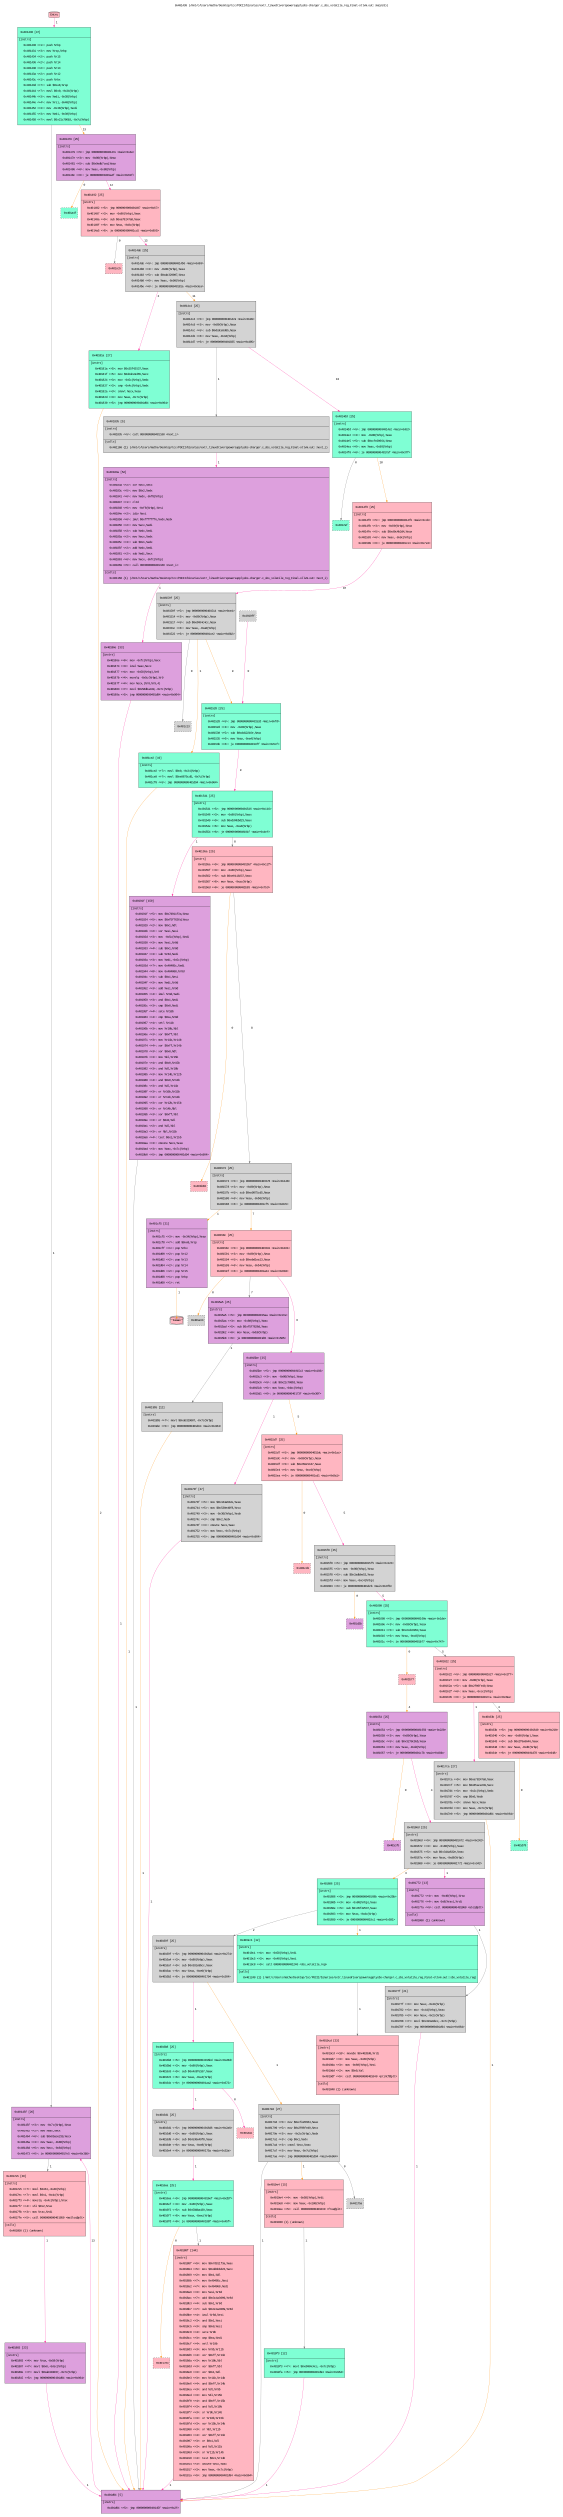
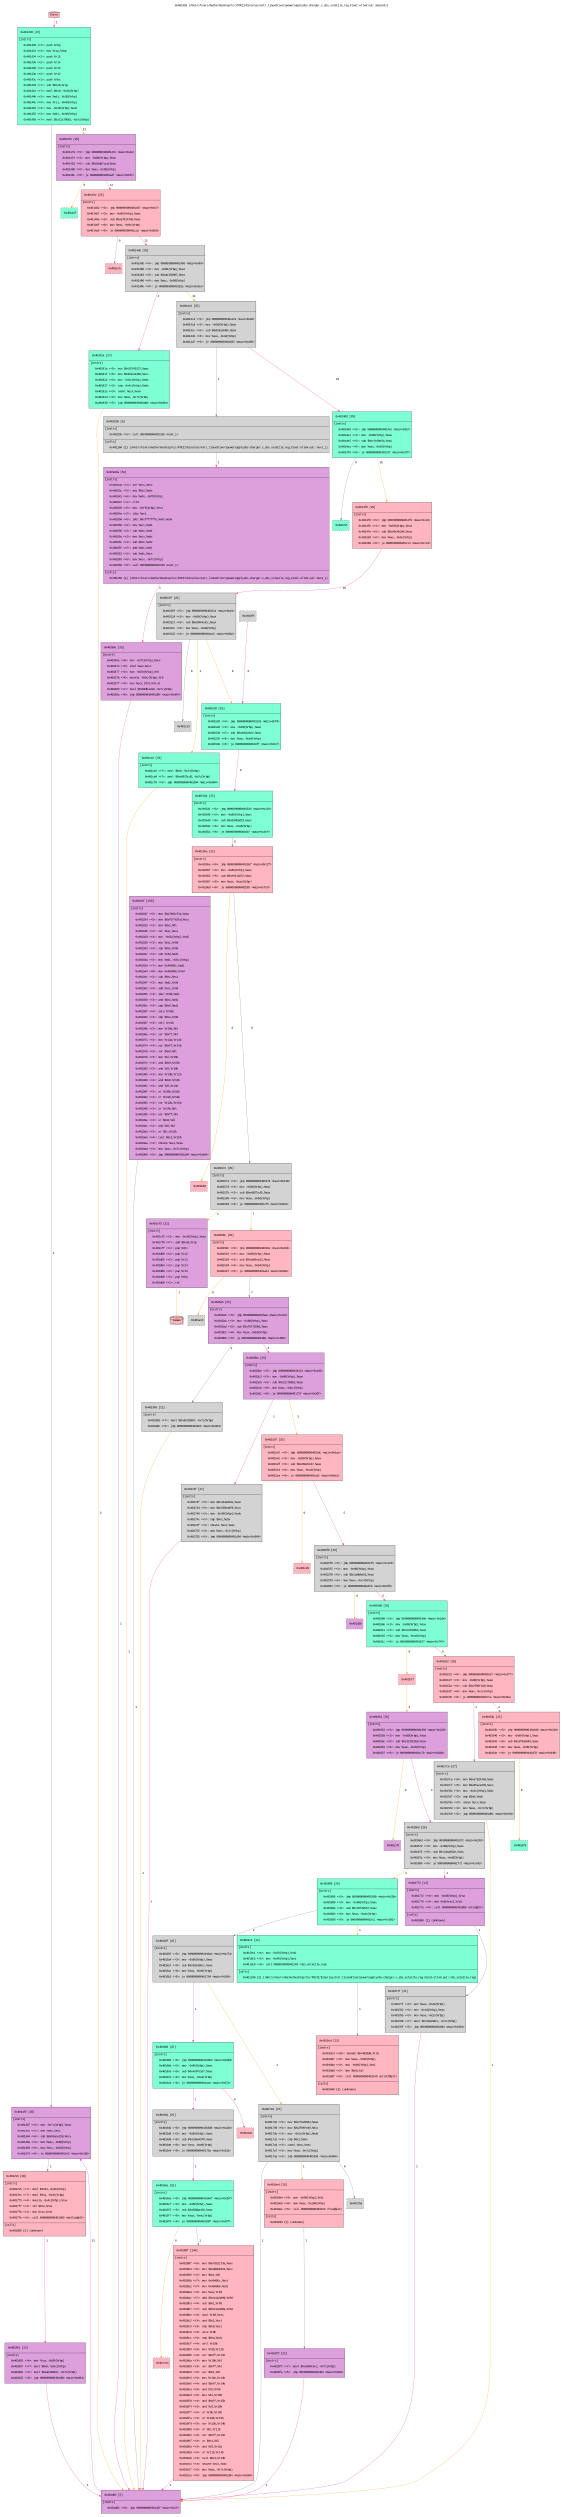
(182, 864) -> none
(294, 1312) -> (266, 1347)
(304, 2363) -> (304, 2363)
